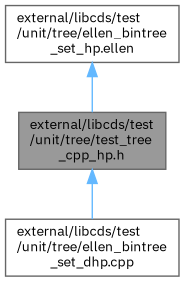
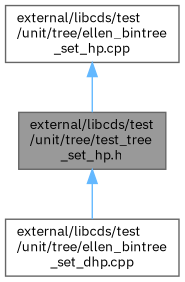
(92, 34) -> (92, 34)
(92, 141) -> (92, 141)
